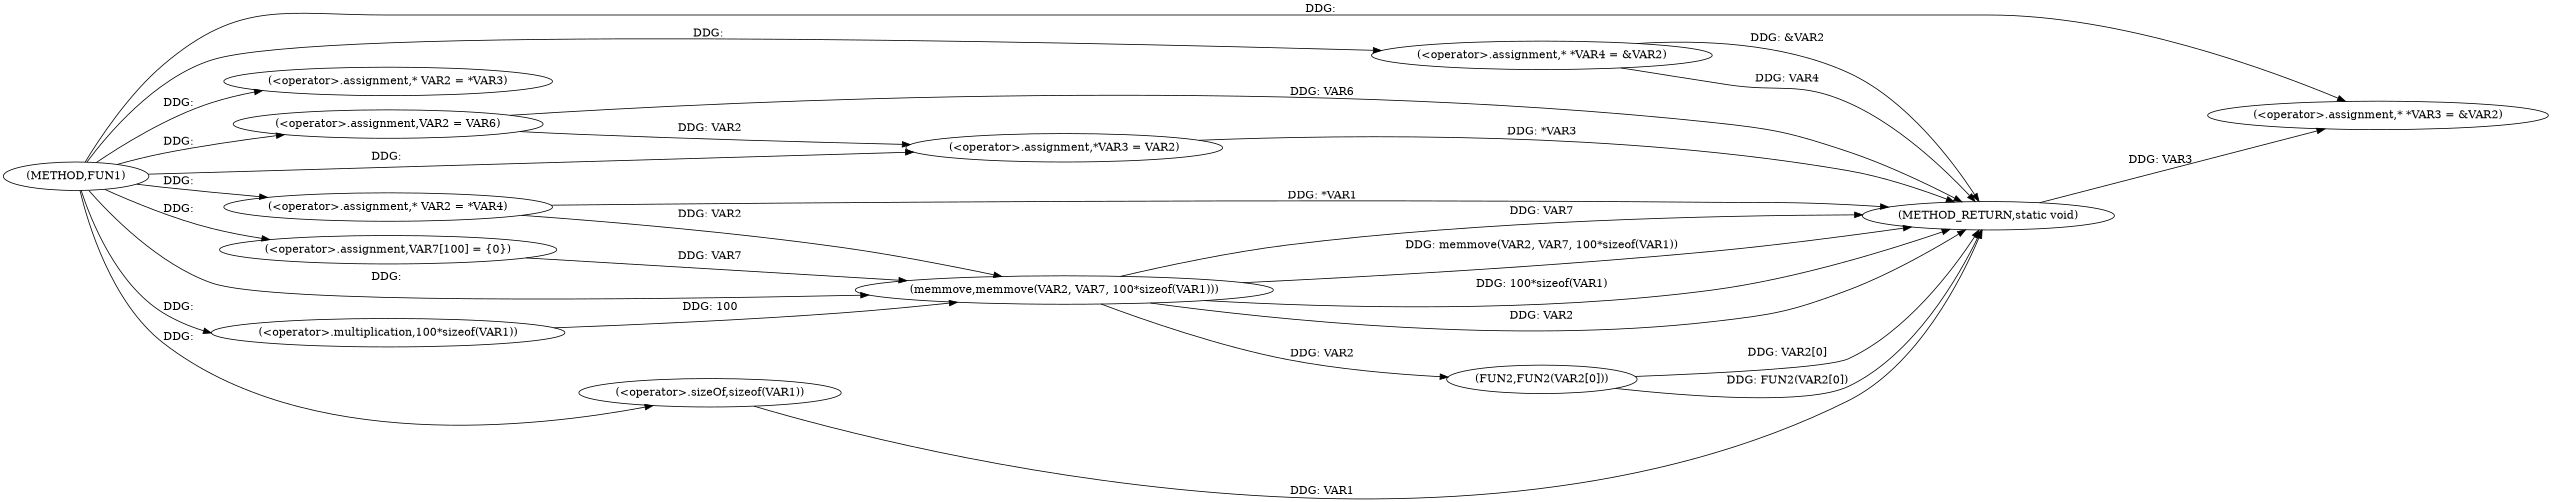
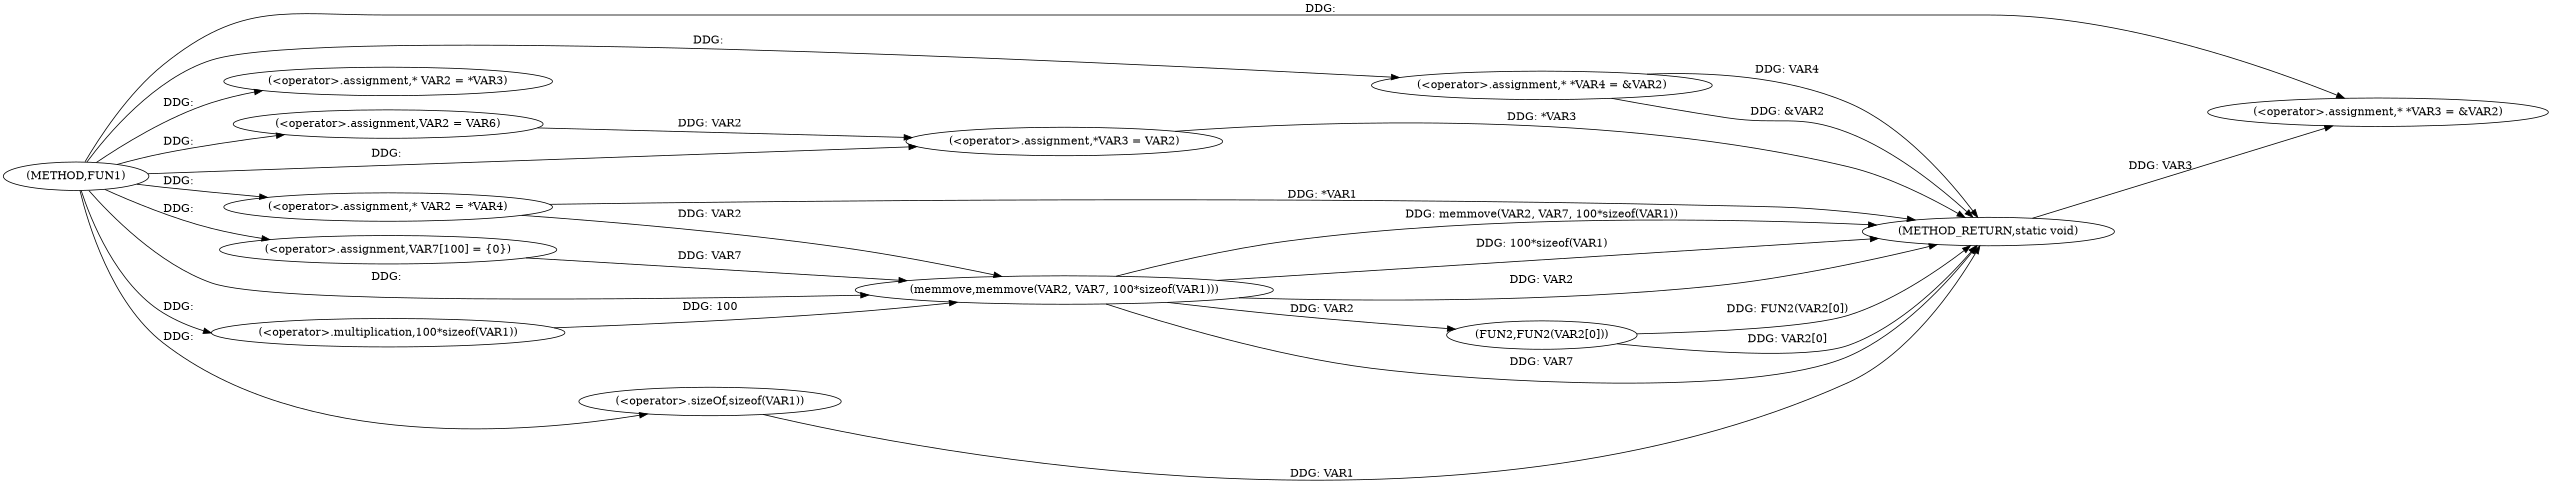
(1239, 97) -> none
